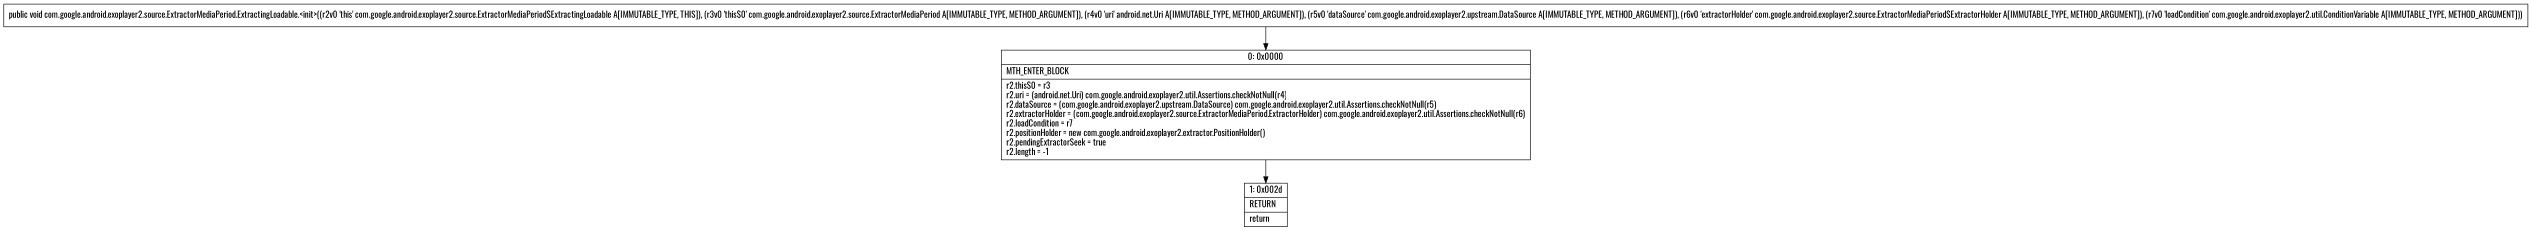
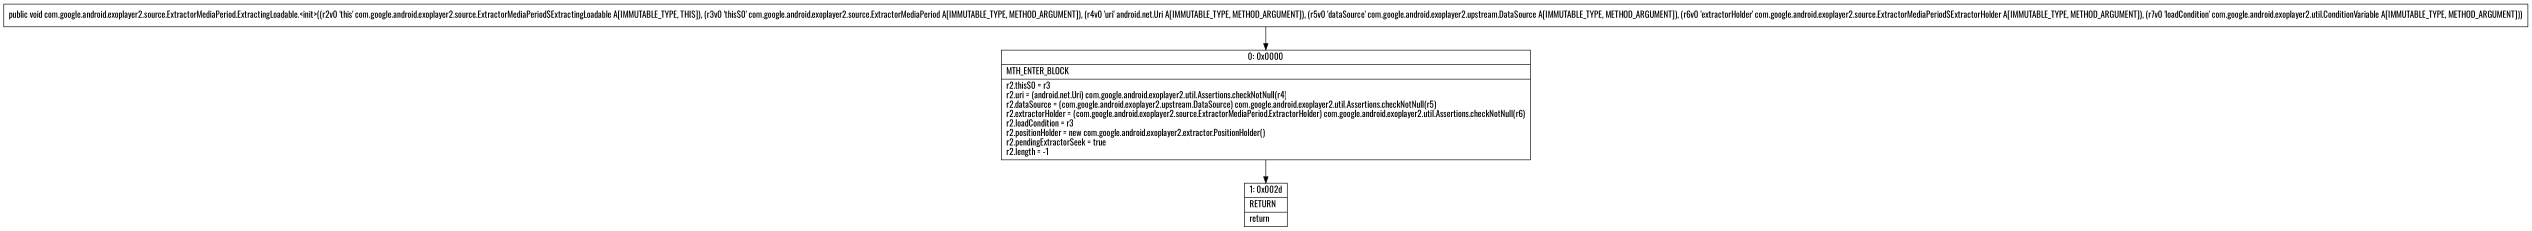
(1040, 124) -> (1040, 124)
